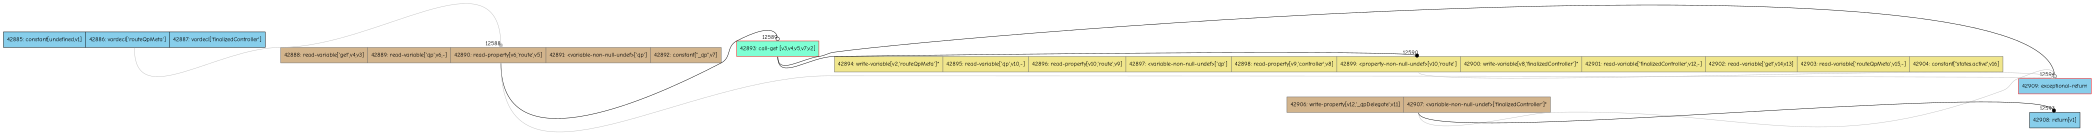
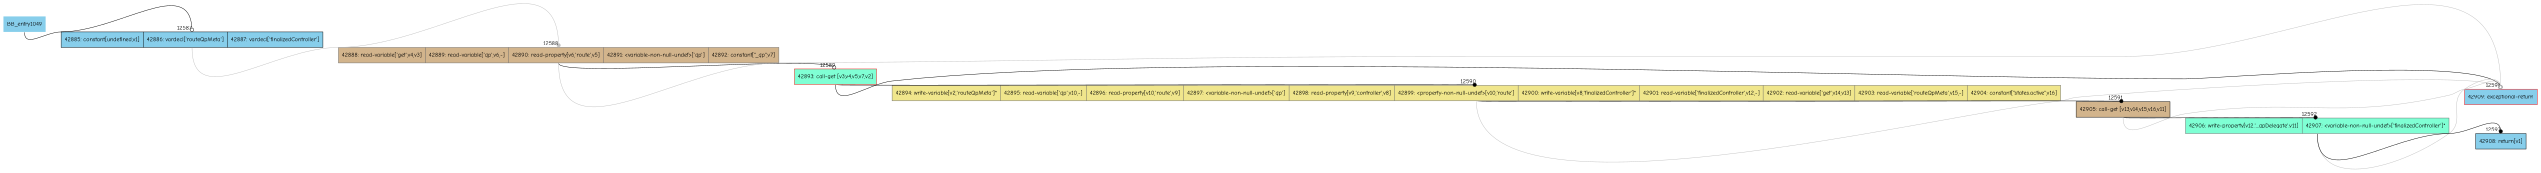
none -> (25, 24)
(1419, 105) -> (2317, 126)
none -> (2123, 109)
